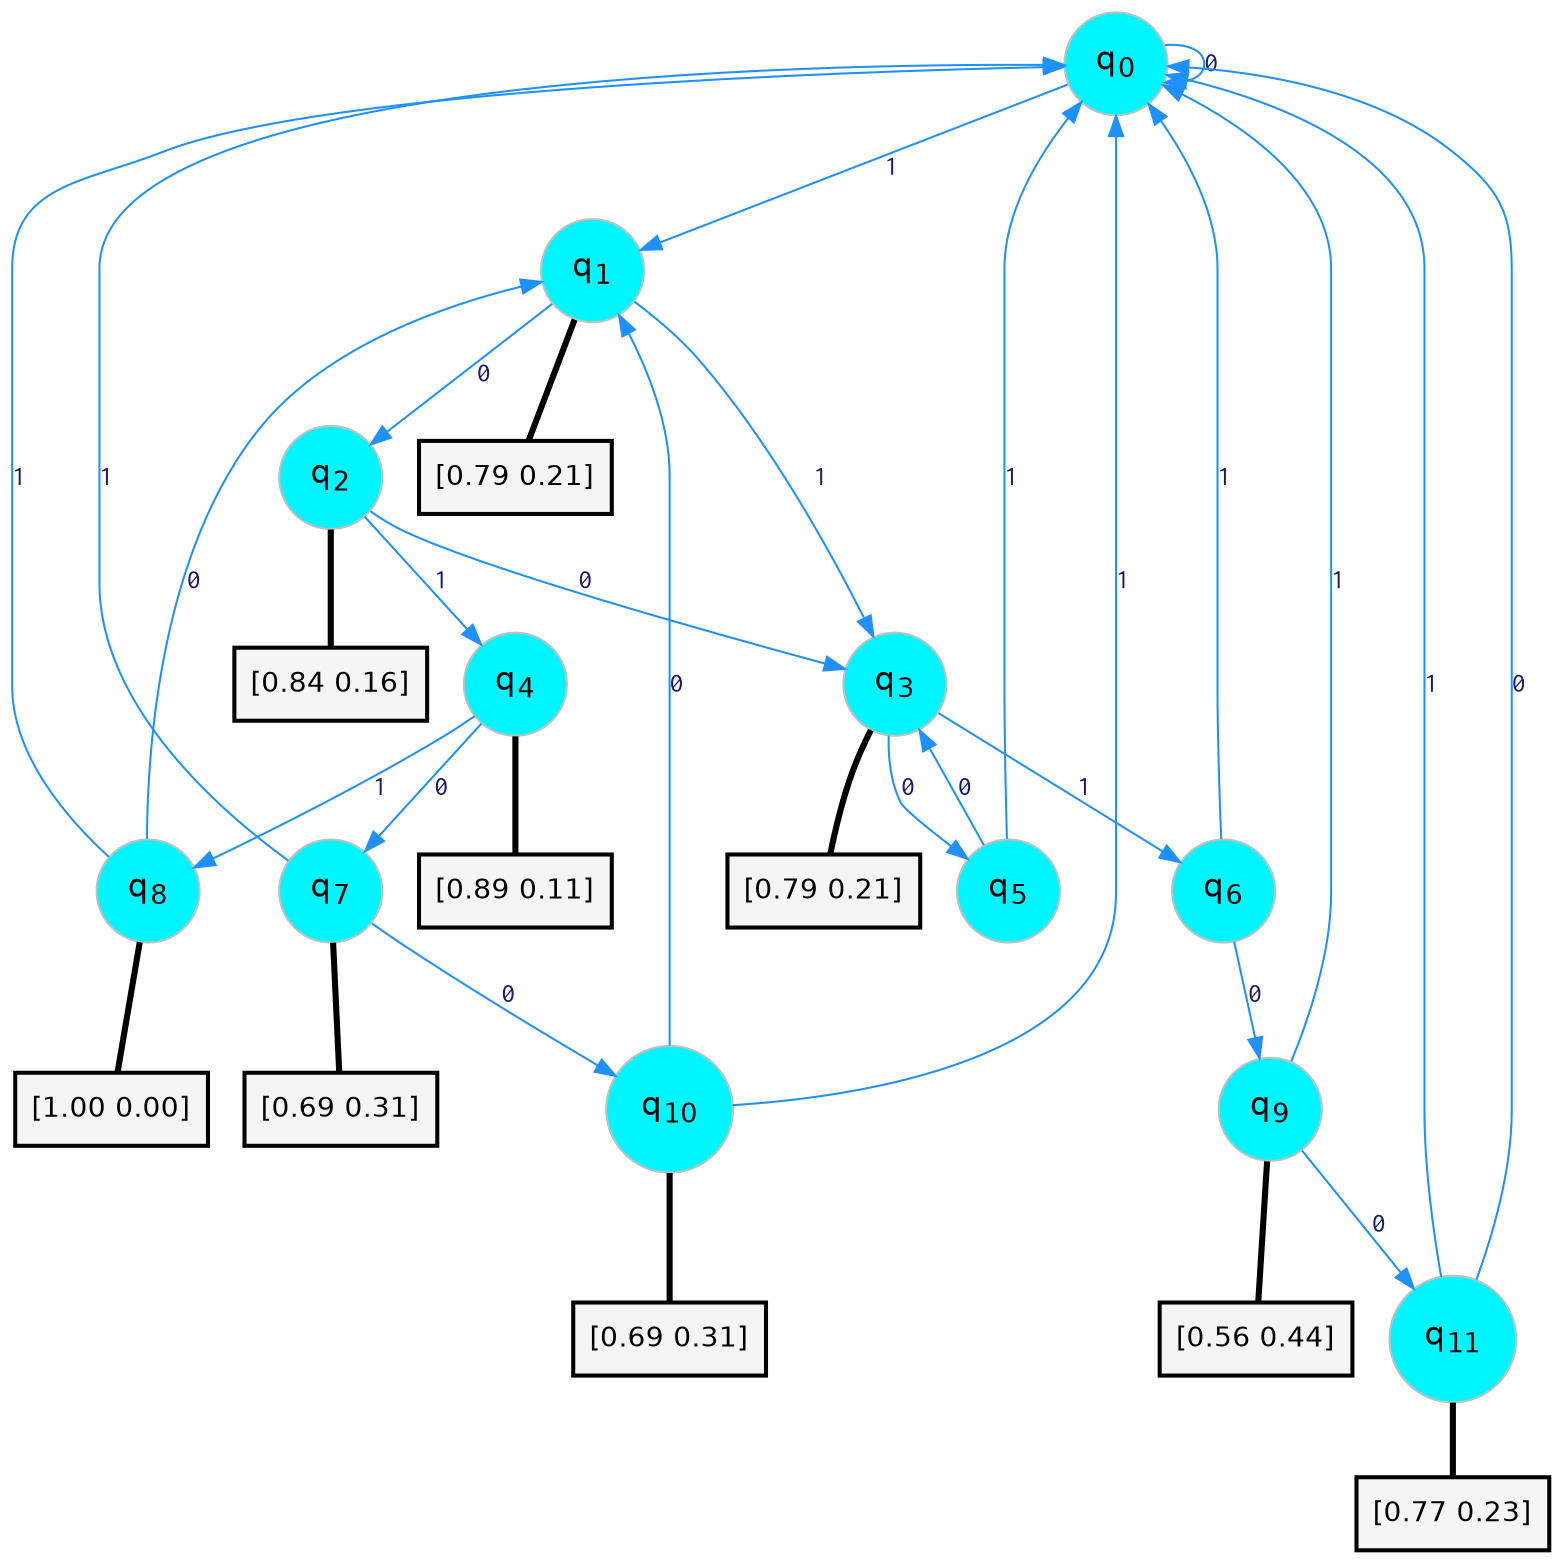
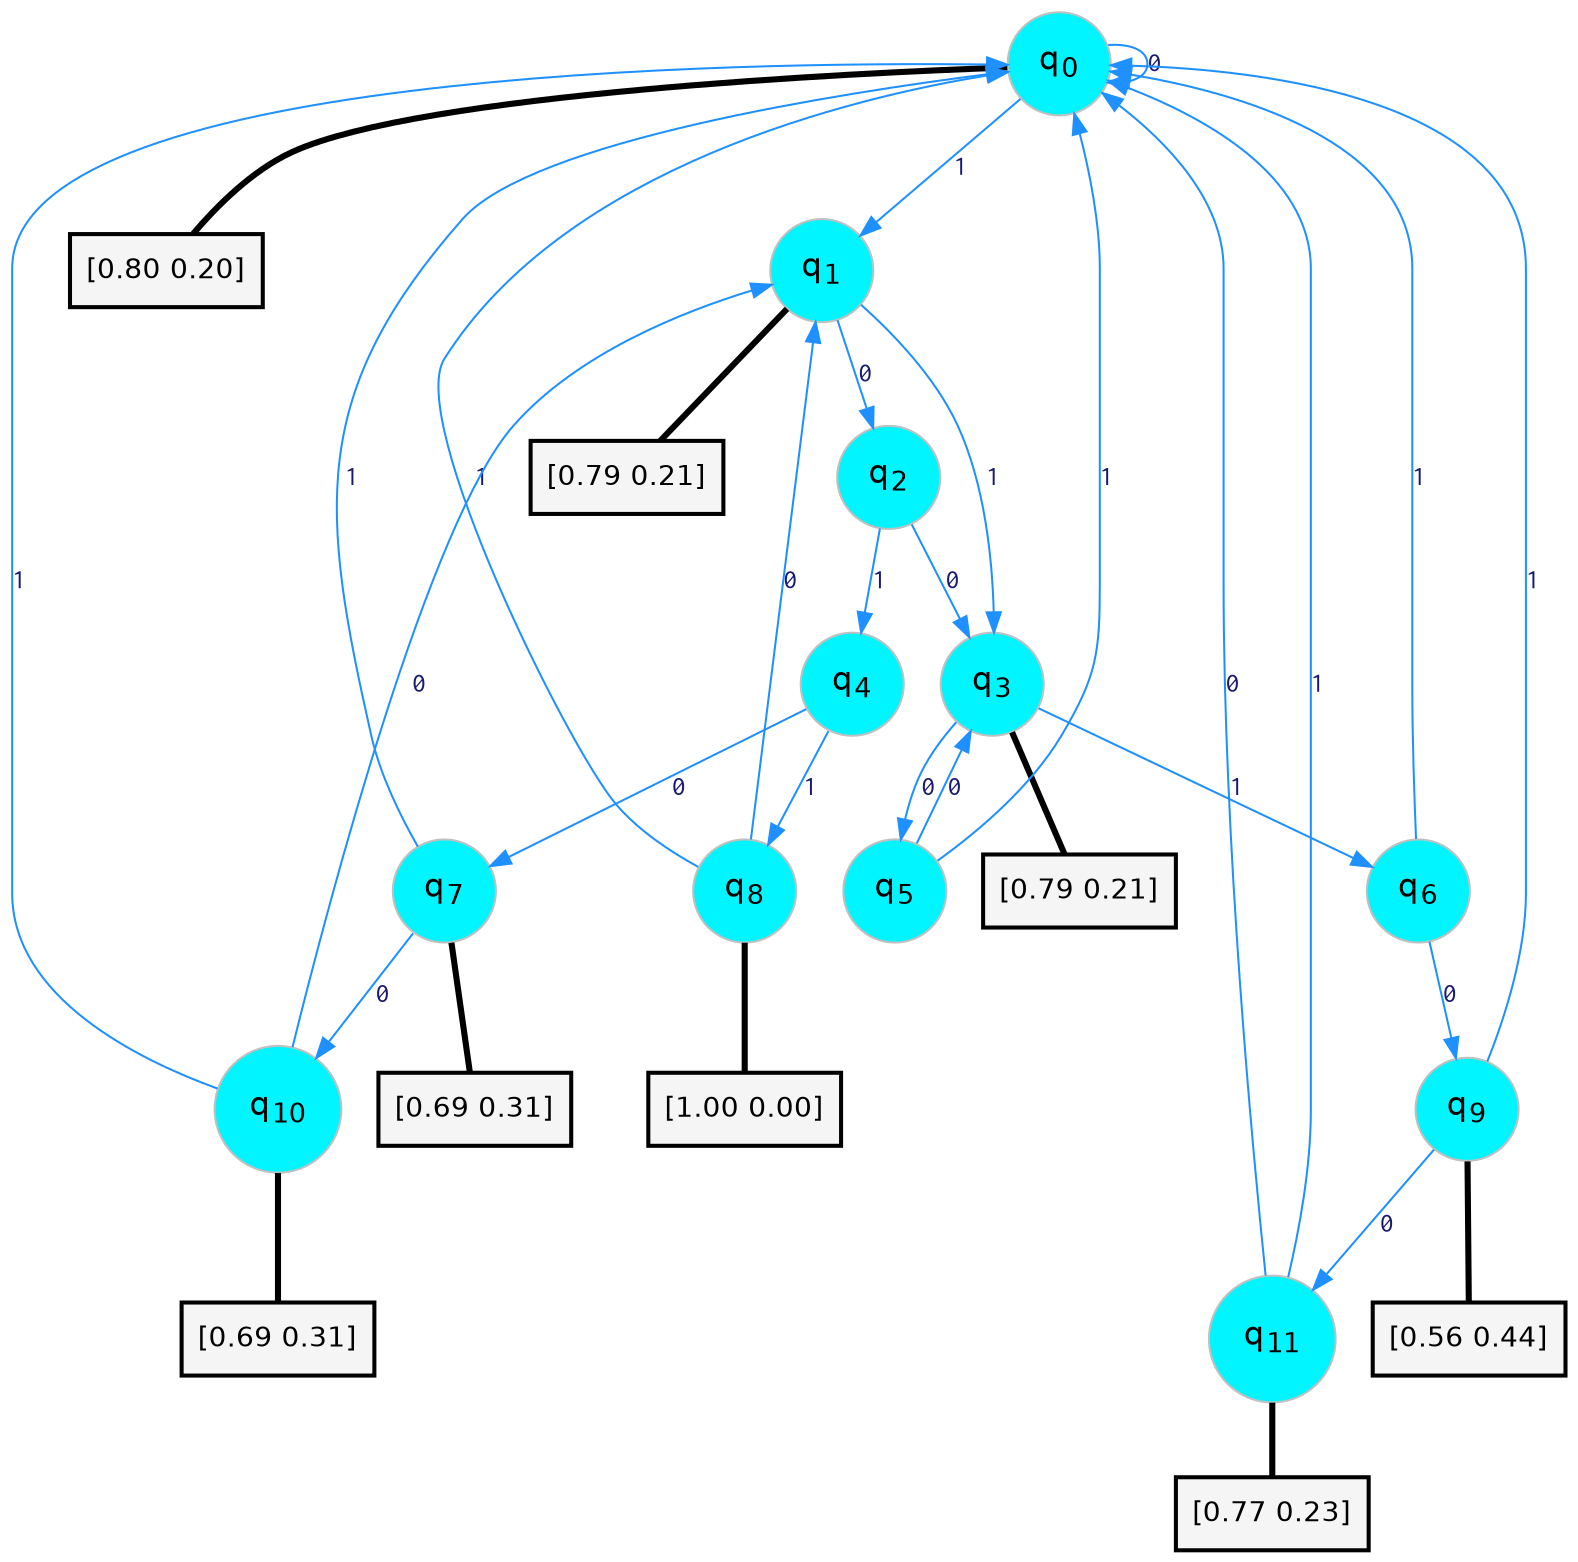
none -> (166, 271)
(331, 684) -> none
(515, 891) -> none
